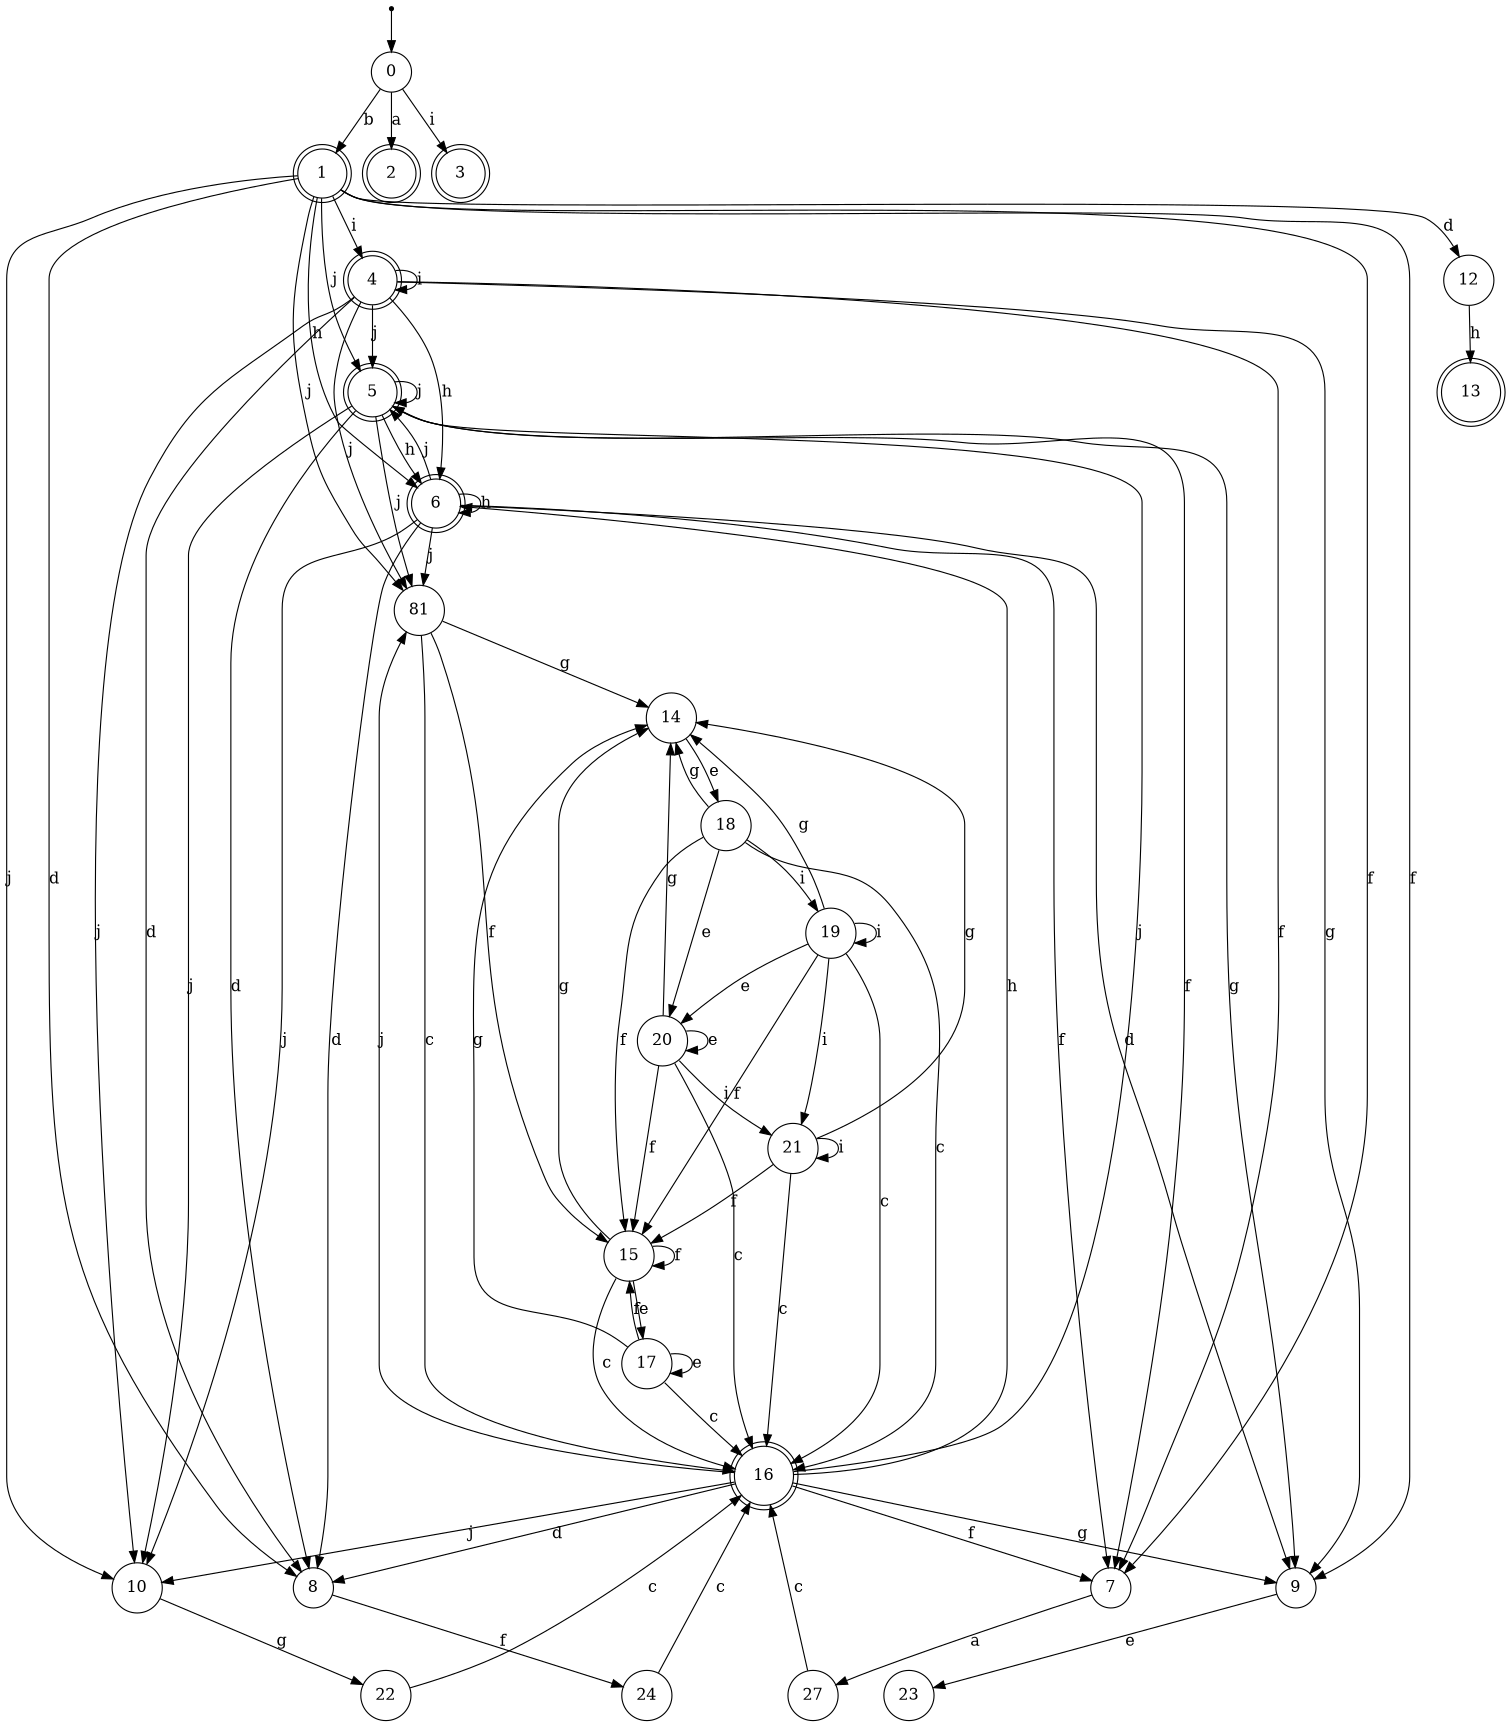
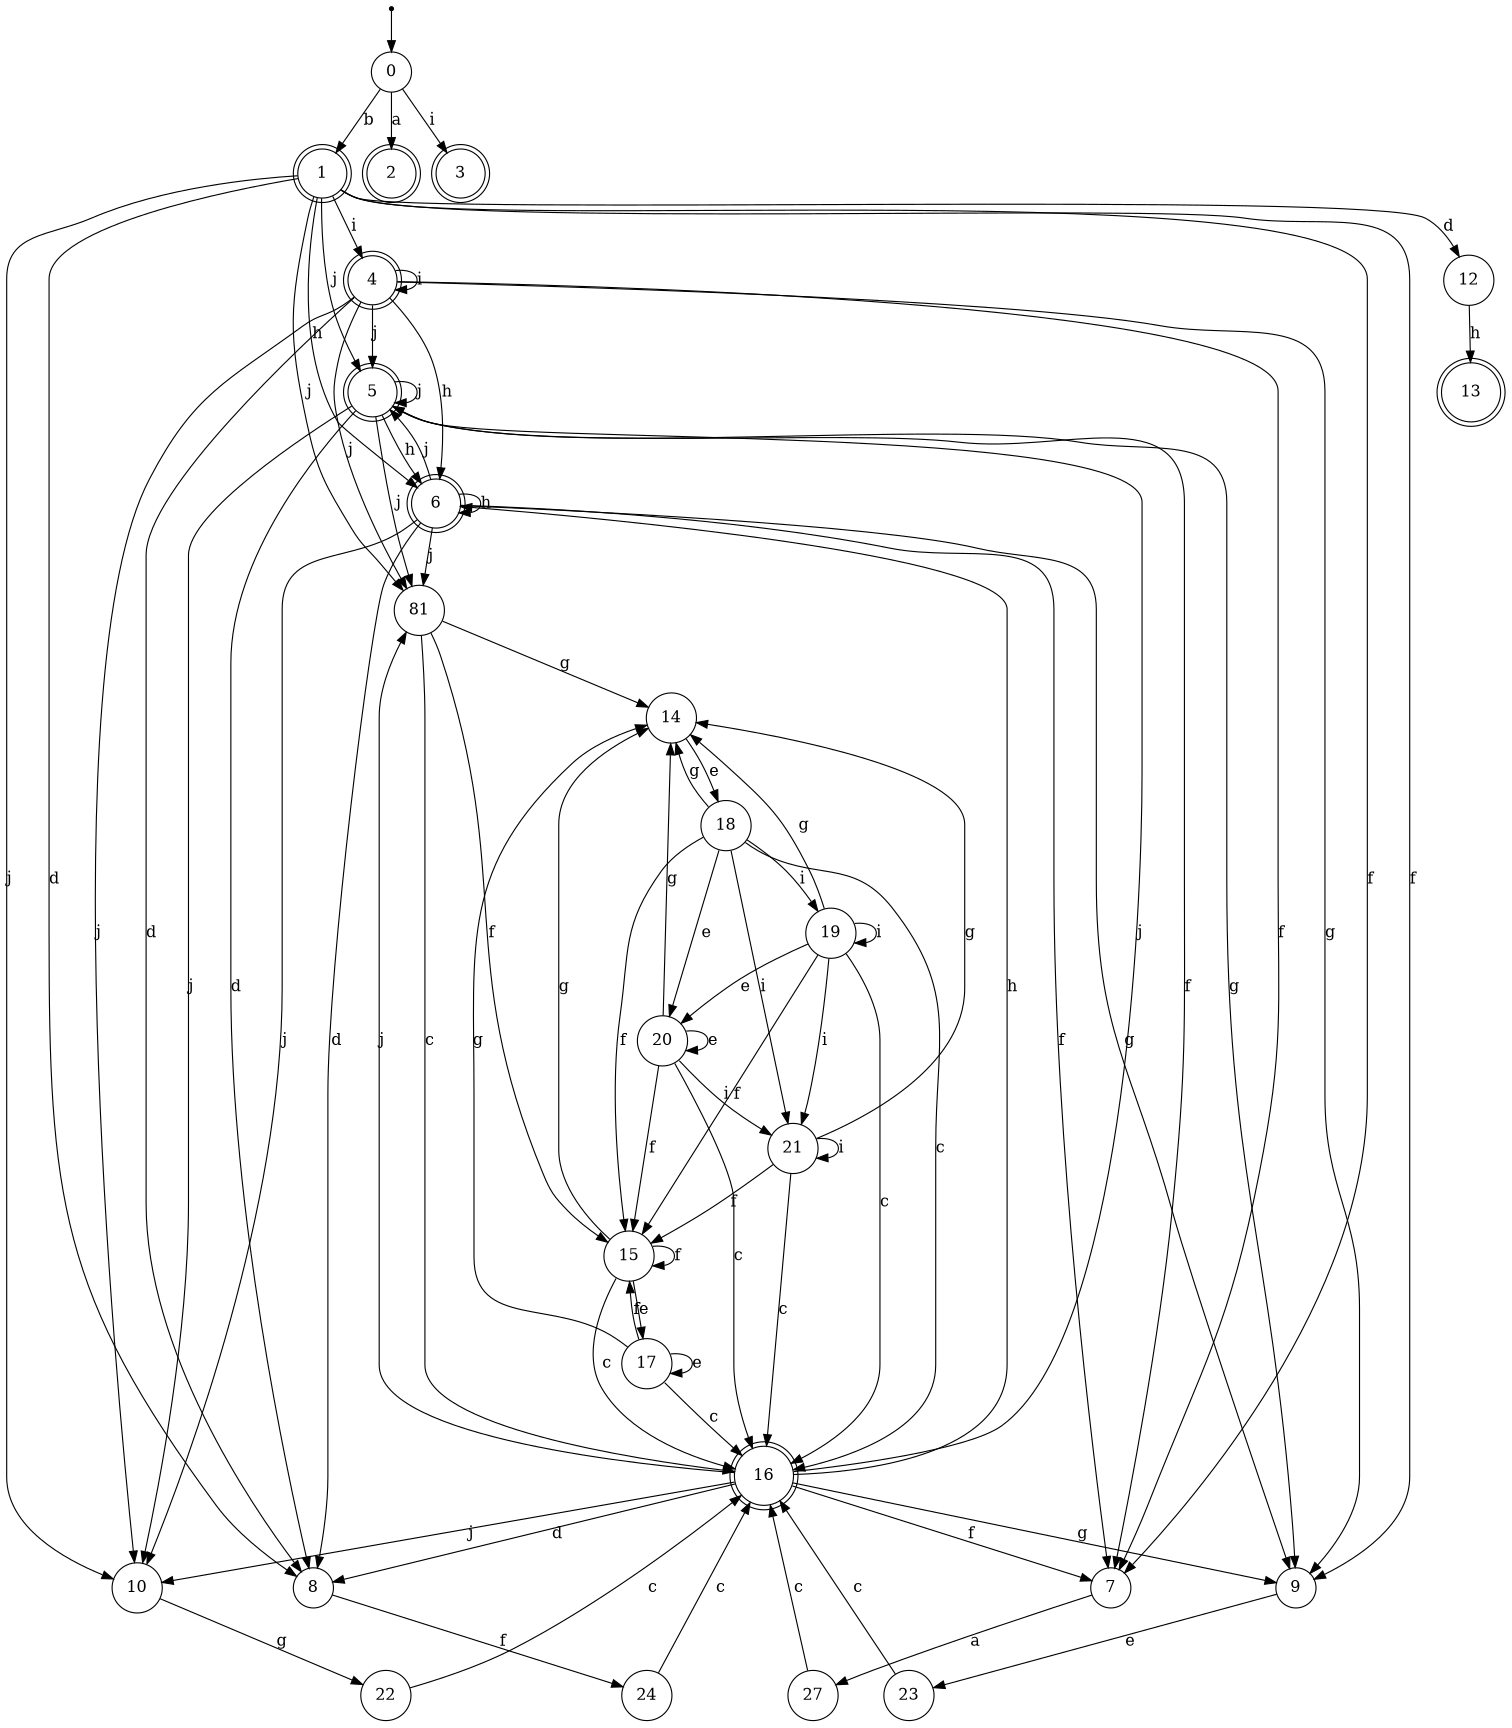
none -> (758, 982)
(1130, 1041) -> (1130, 1041)
none -> (841, 1592)
